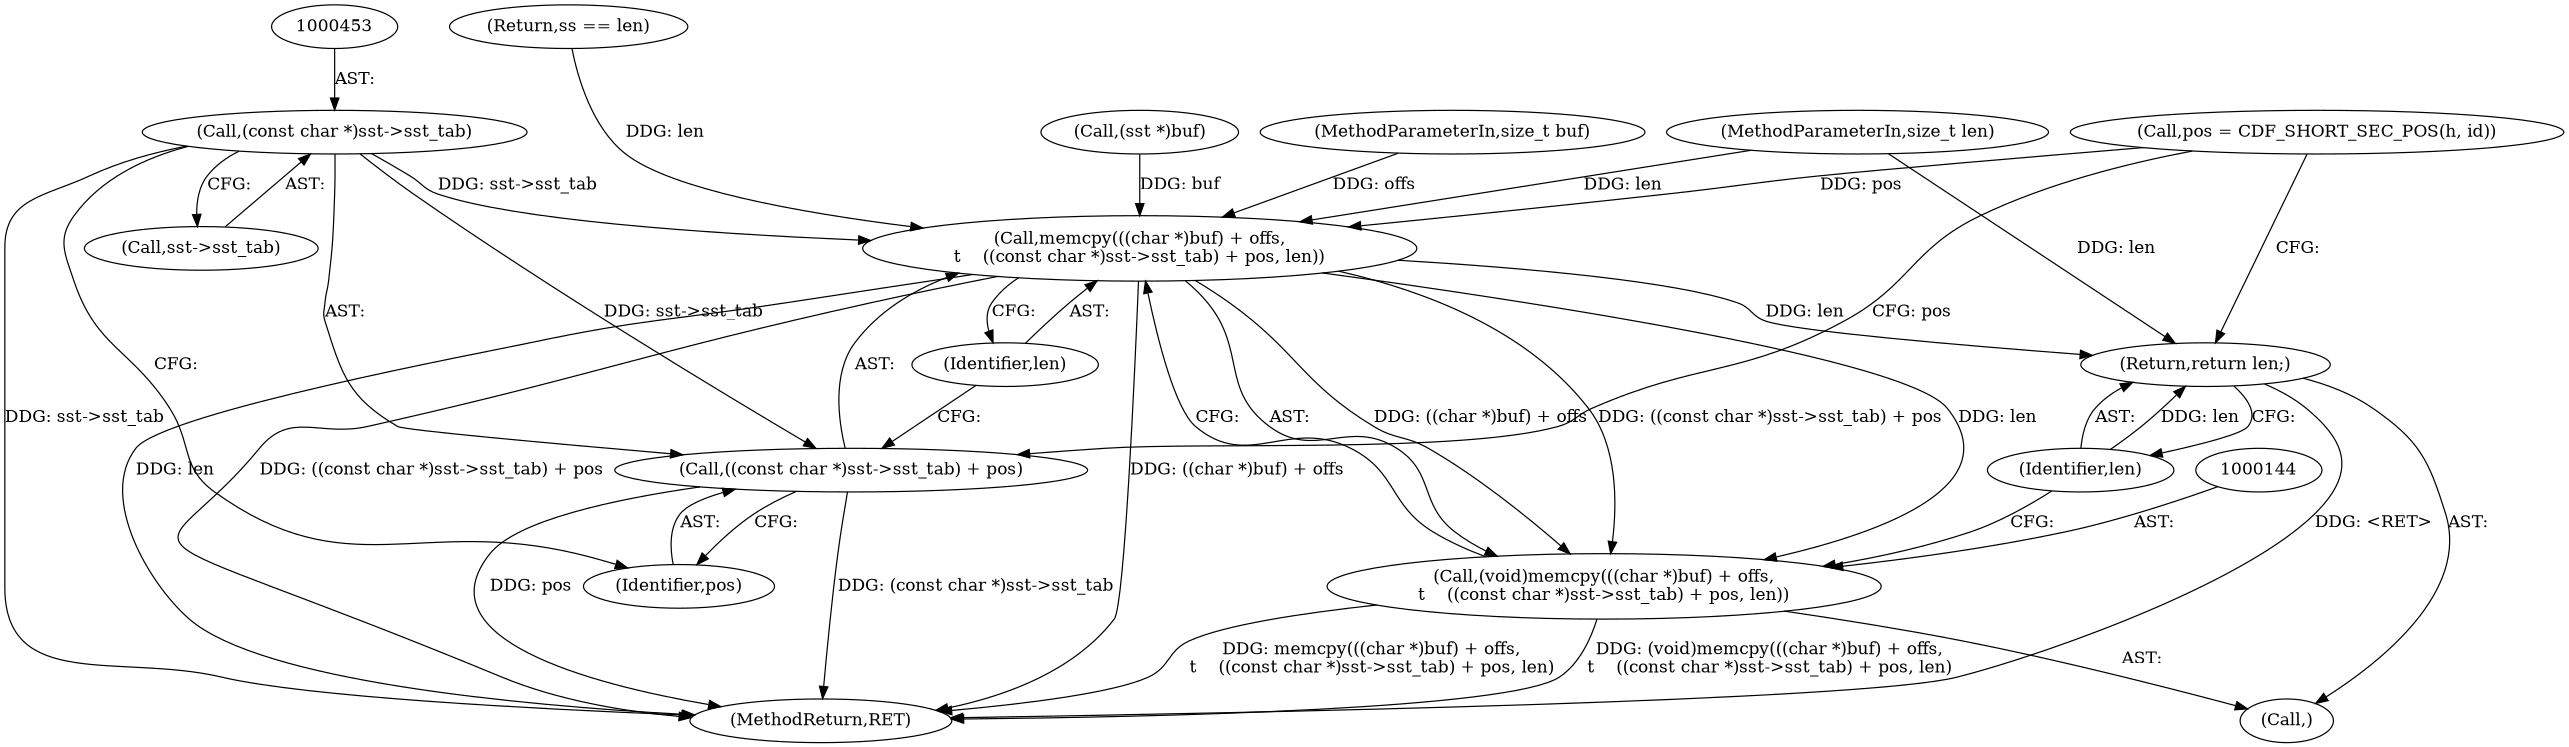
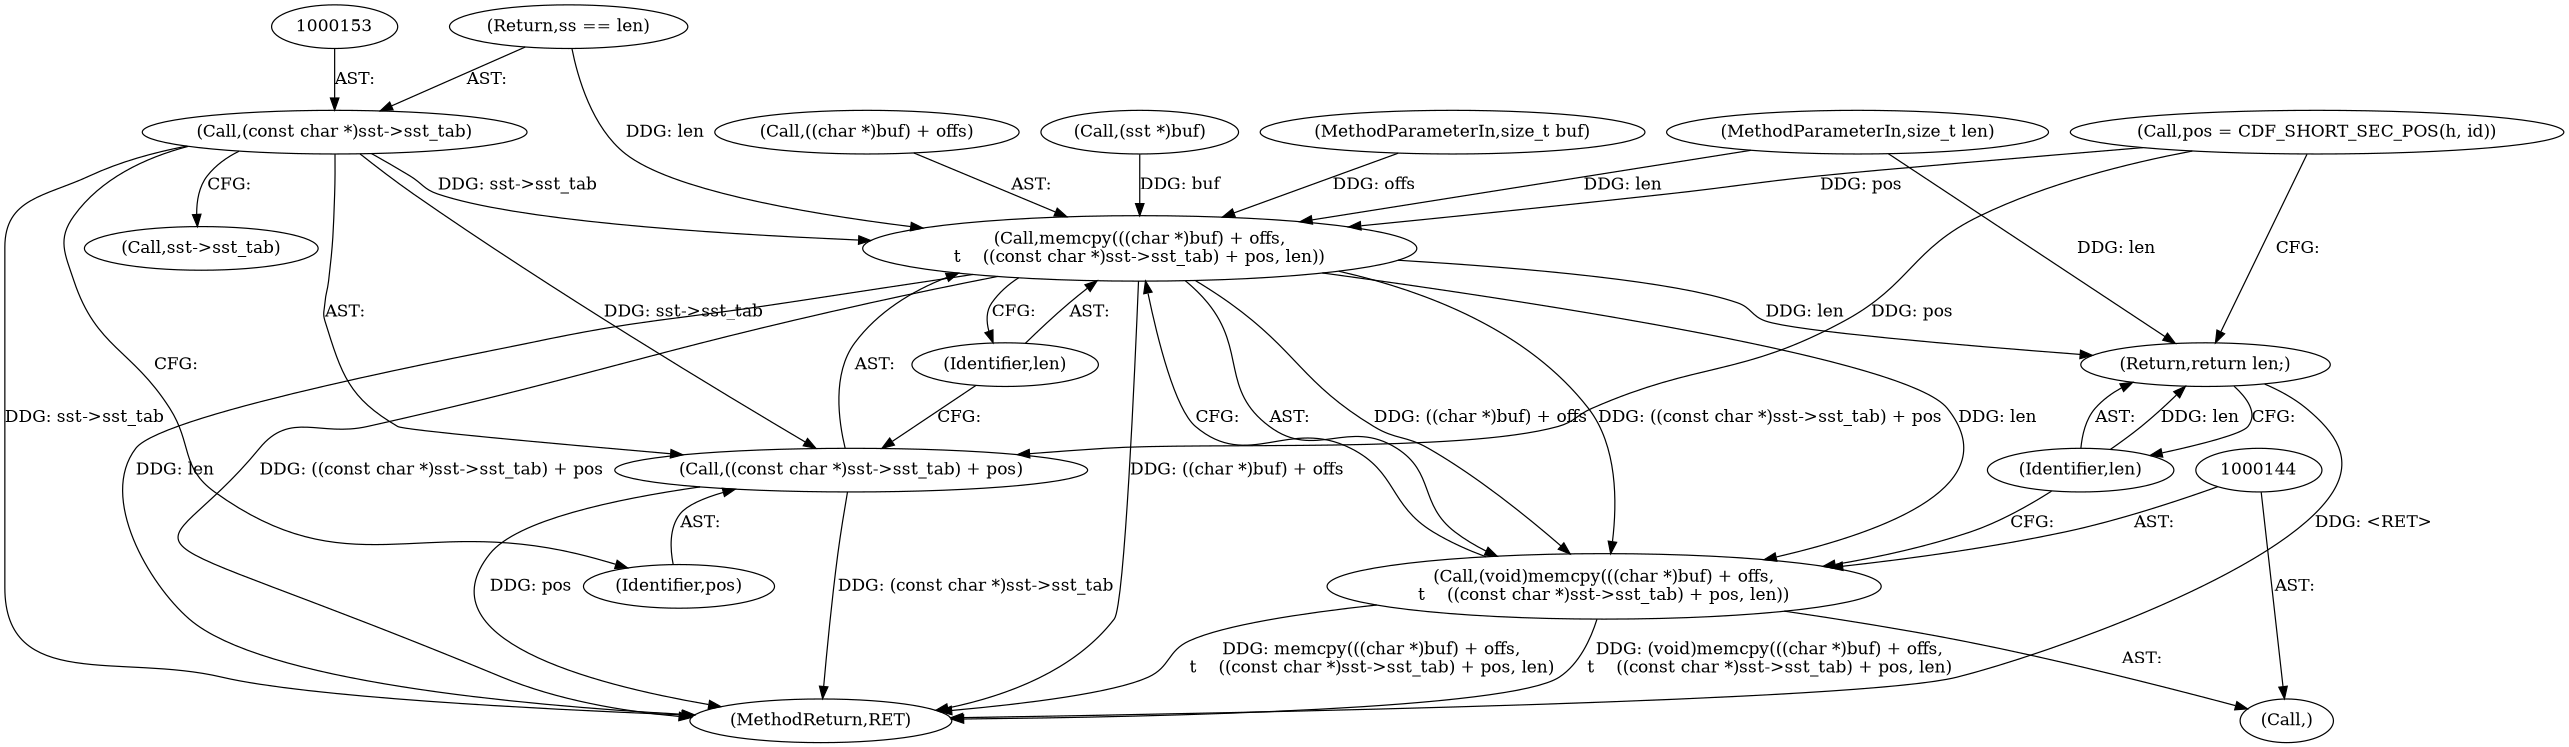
(335, 27) -> (335, 27)
none -> (867, 132)
(263, 194) -> (458, 76)
(1912, 312) -> (1912, 312)
(747, 519) -> none
(2447, 527) -> (2272, 589)
